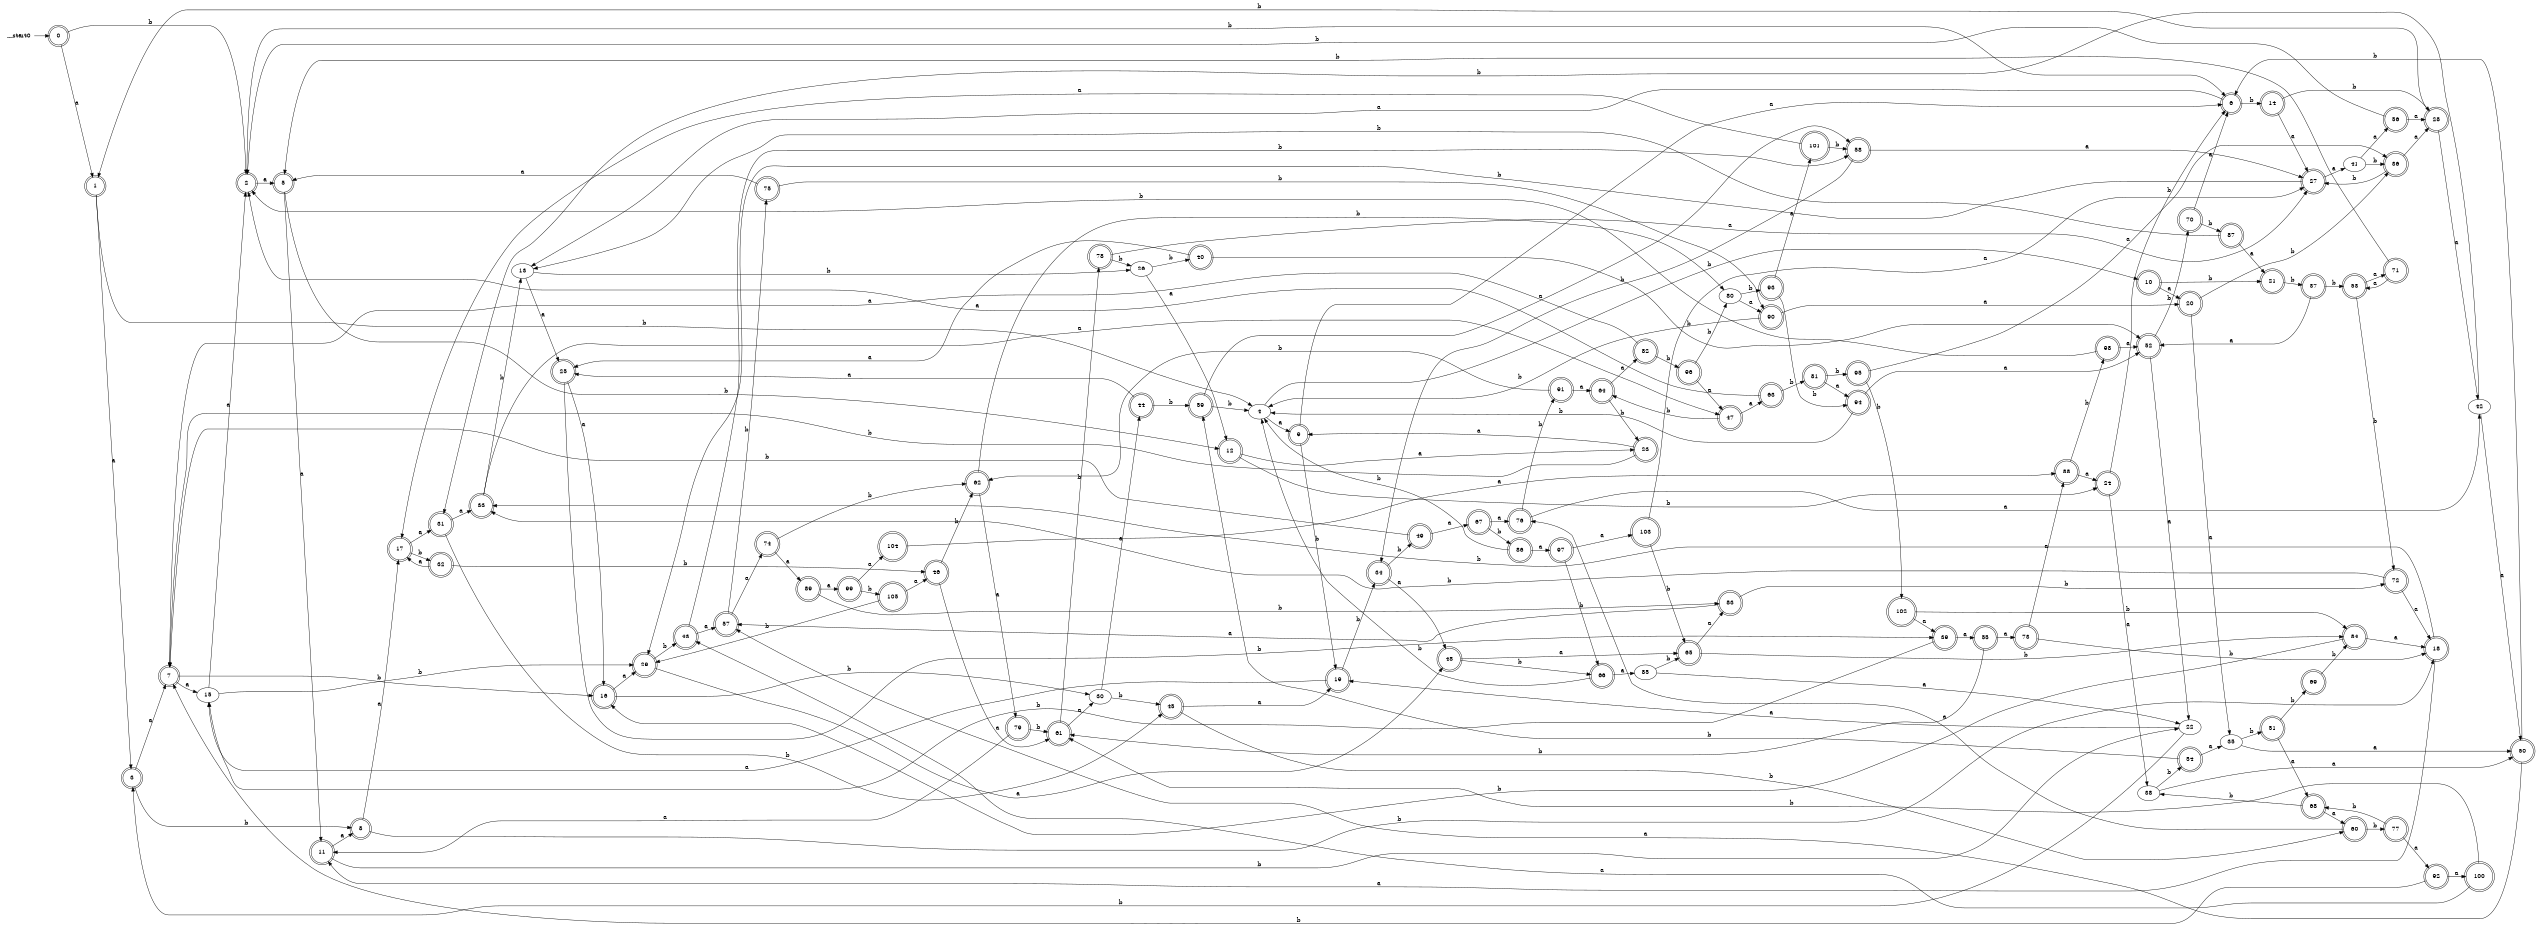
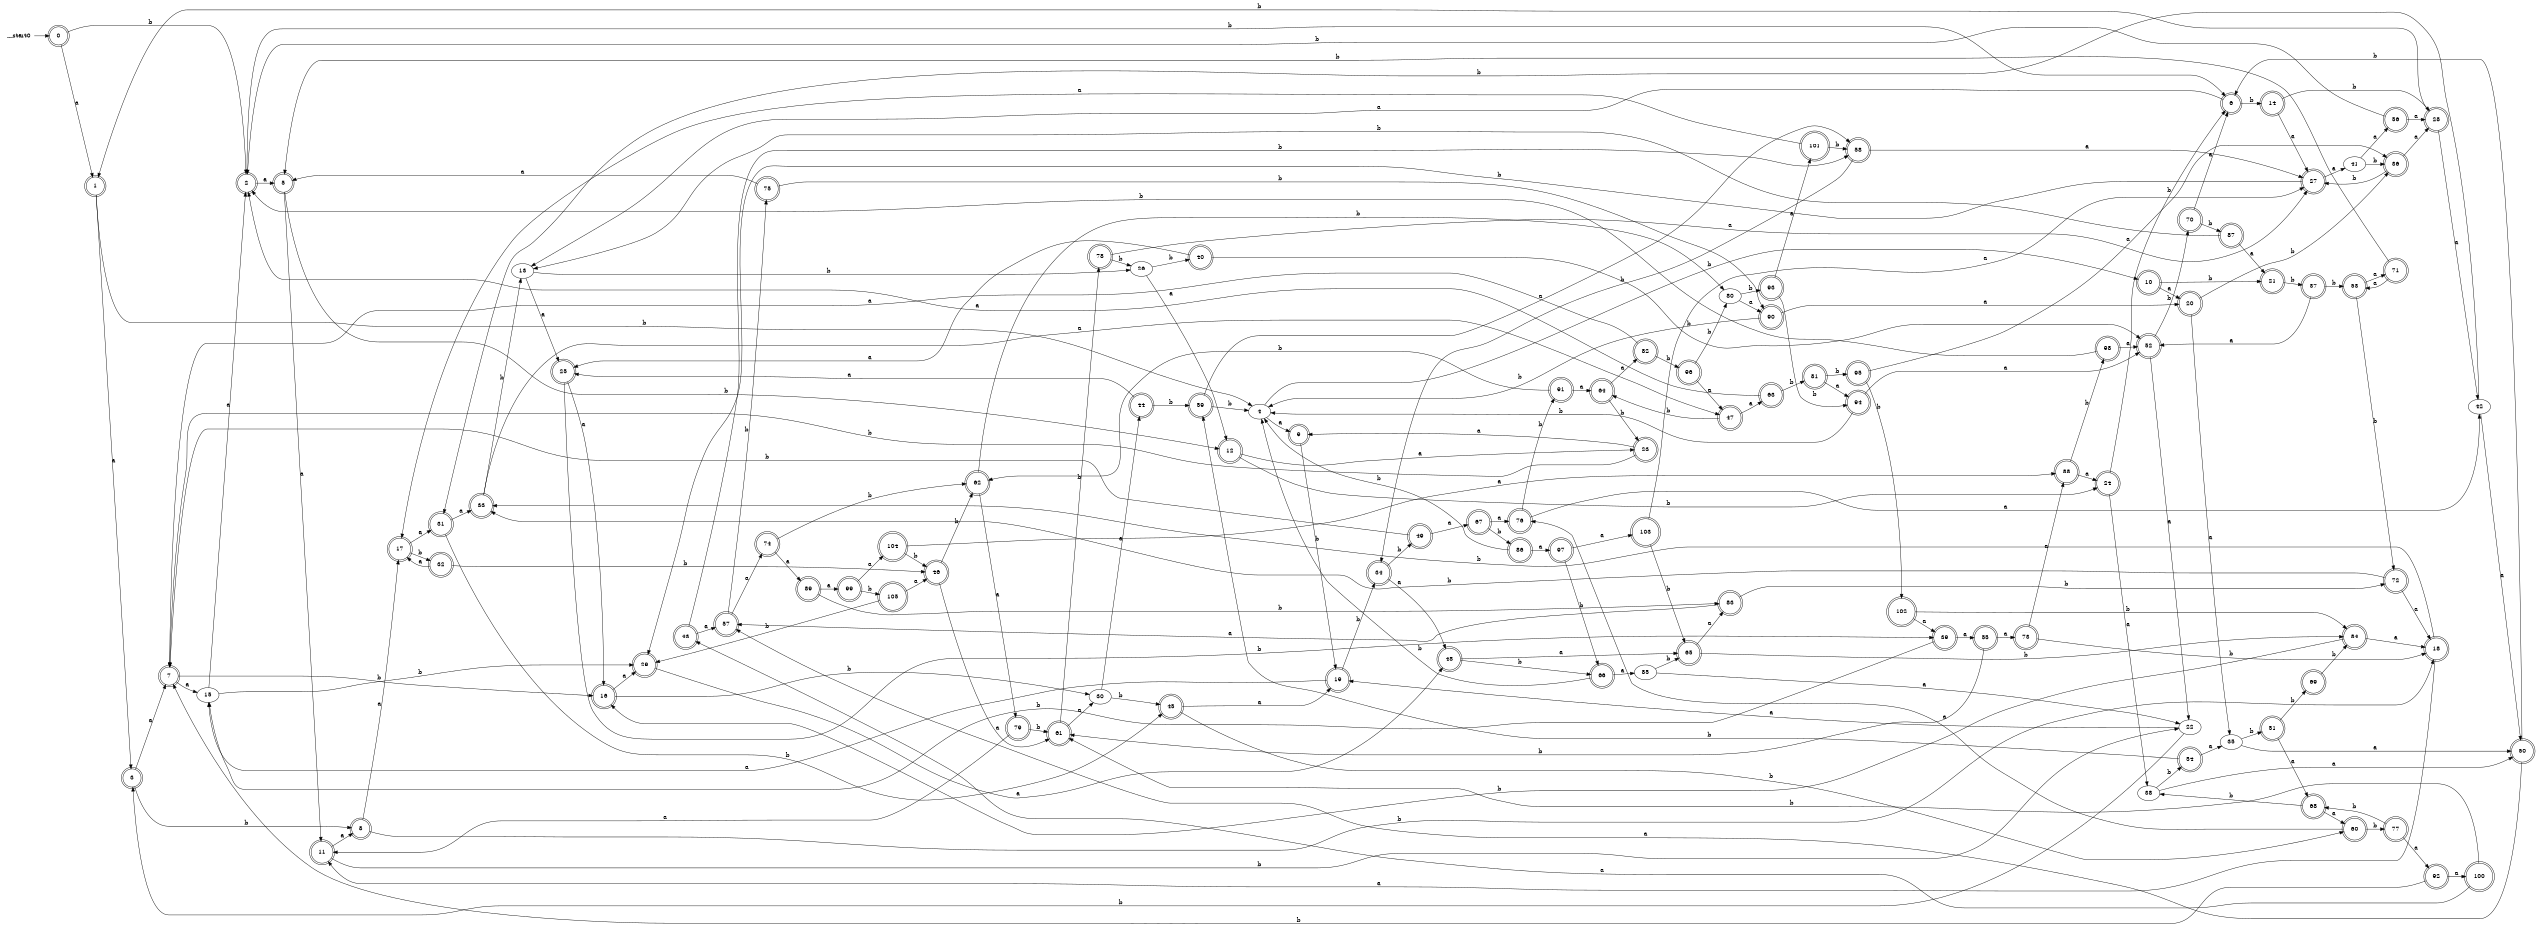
(1687, 135) -> none
none -> (914, 559)
(663, 652) -> none
